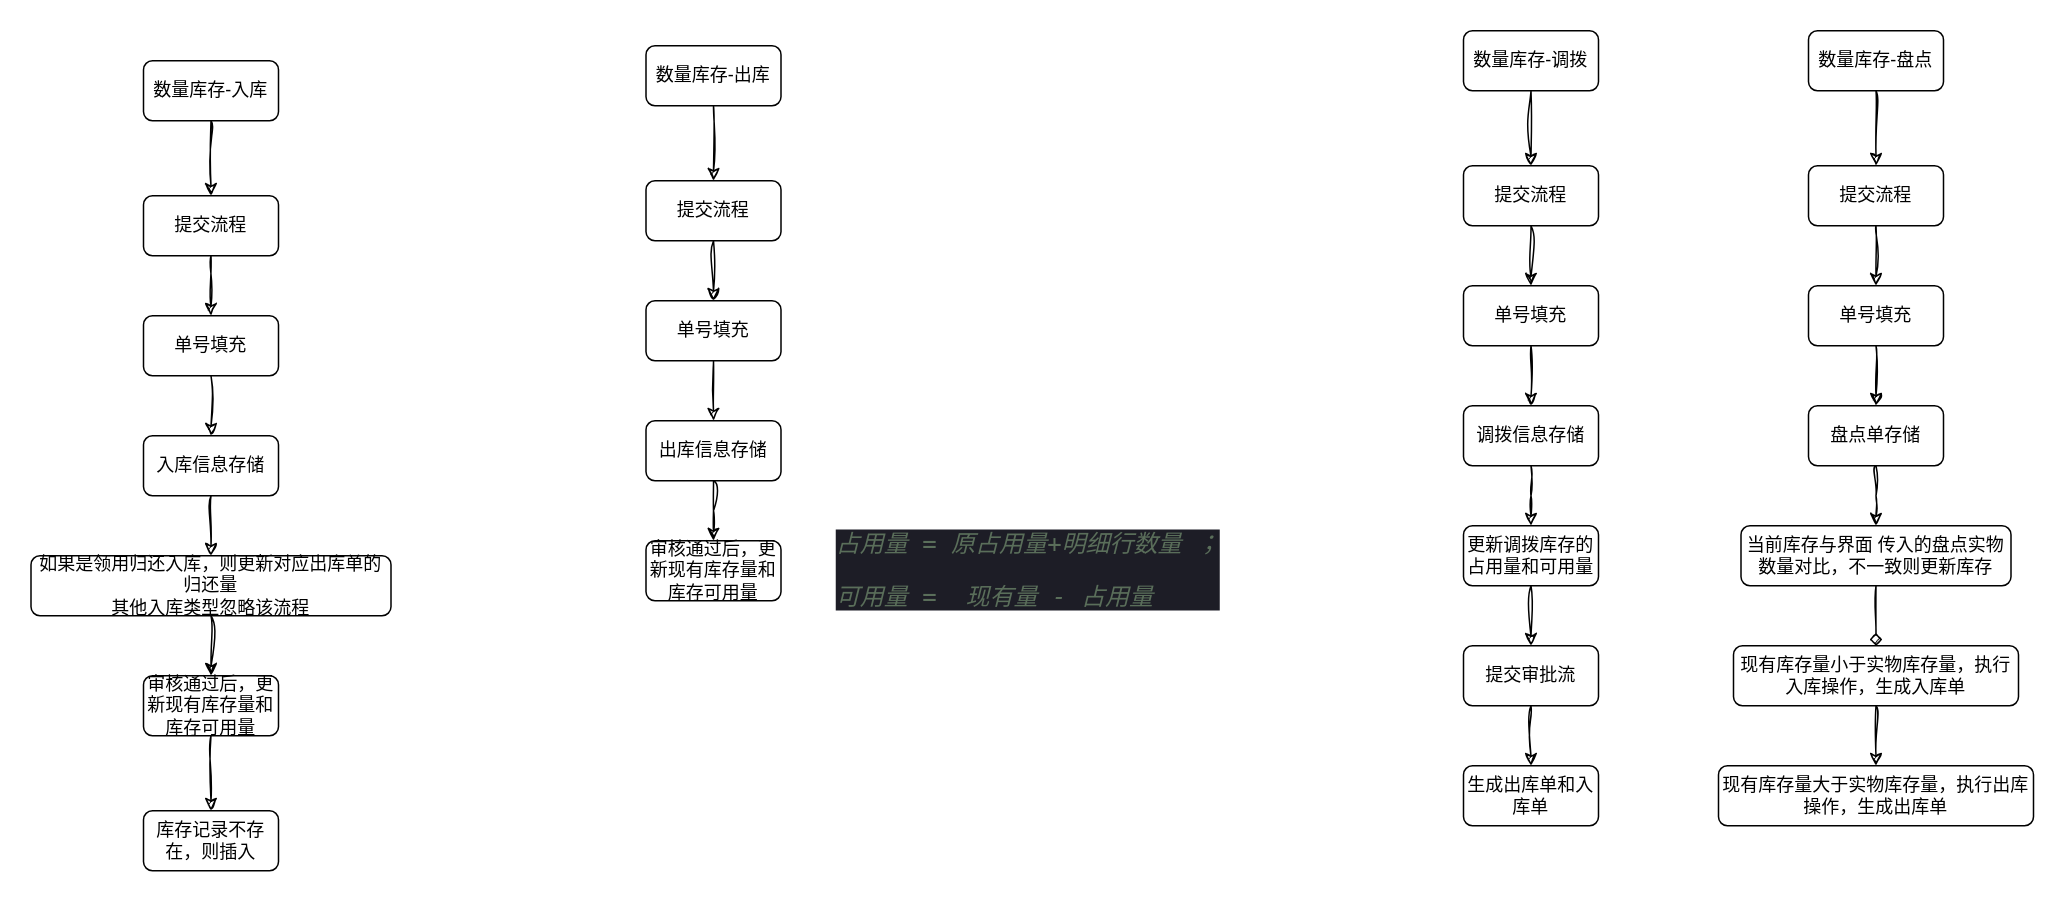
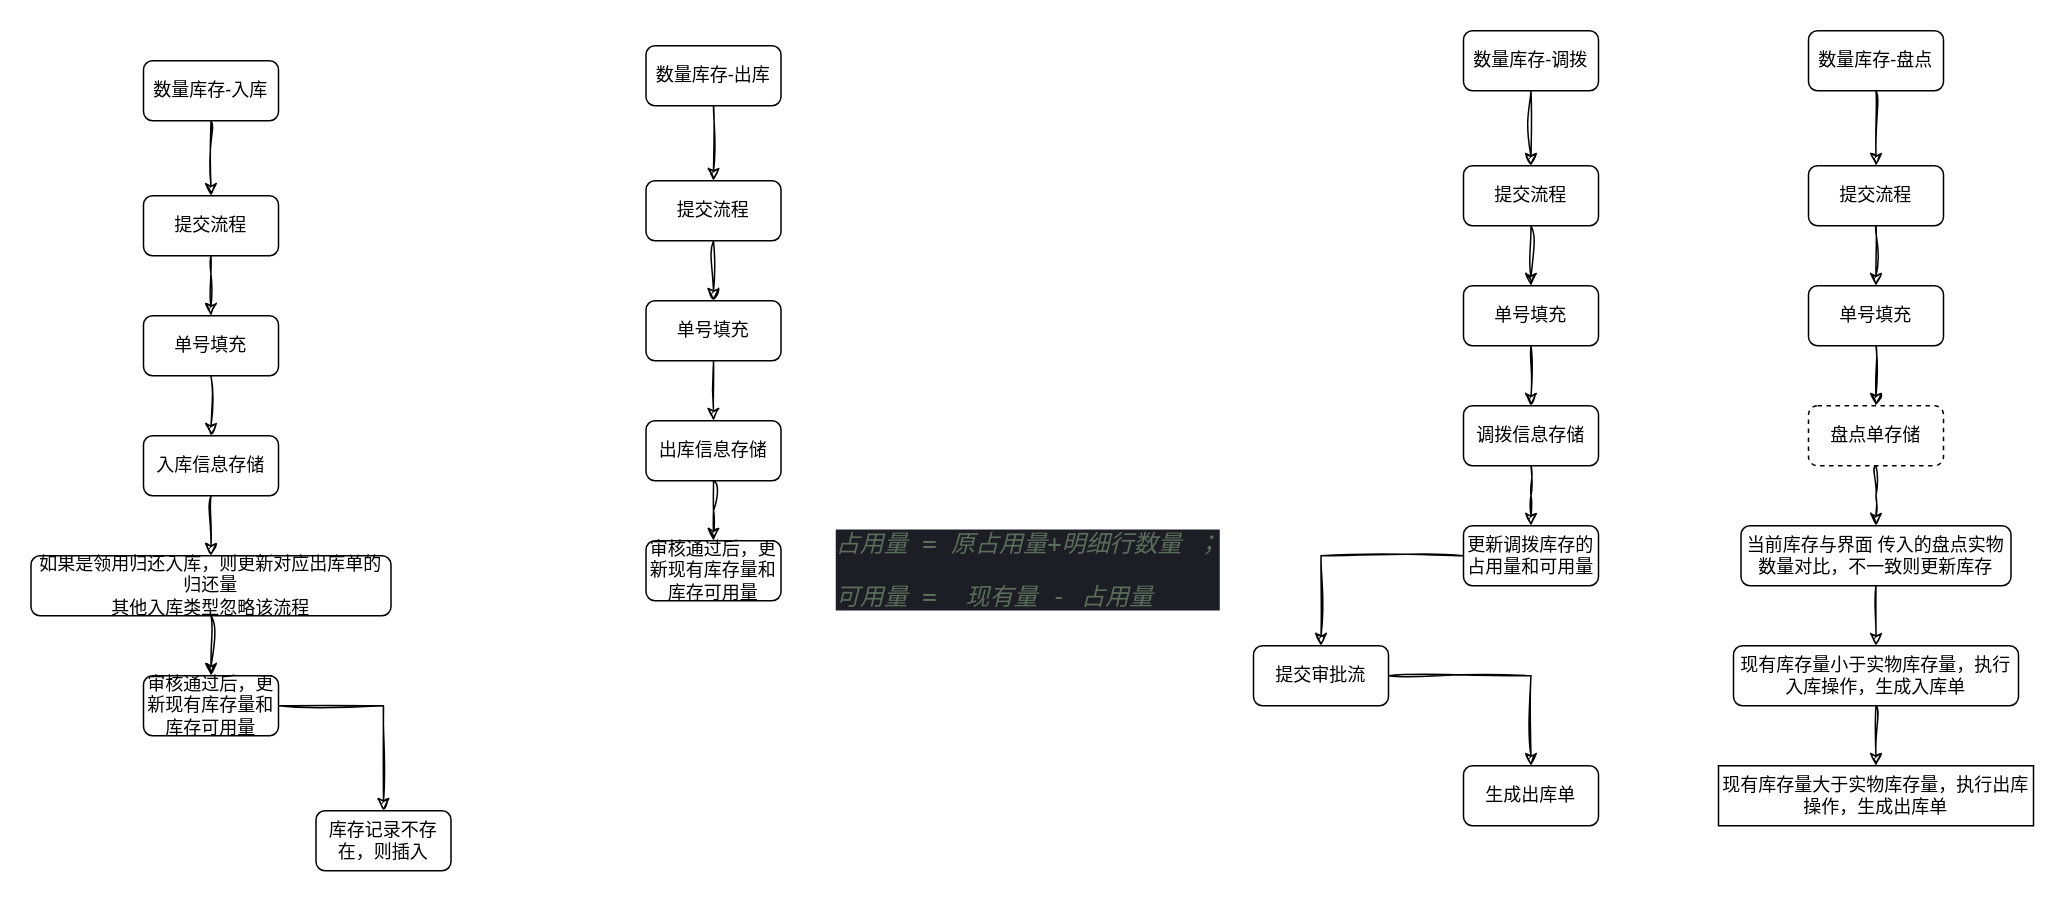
(1876, 436) -> (1876, 436)
(1876, 633) -> (1876, 634)
(1531, 676) -> (1321, 676)
(1531, 796) -> (1531, 796)
(1876, 796) -> (1876, 796)
(211, 841) -> (383, 841)
